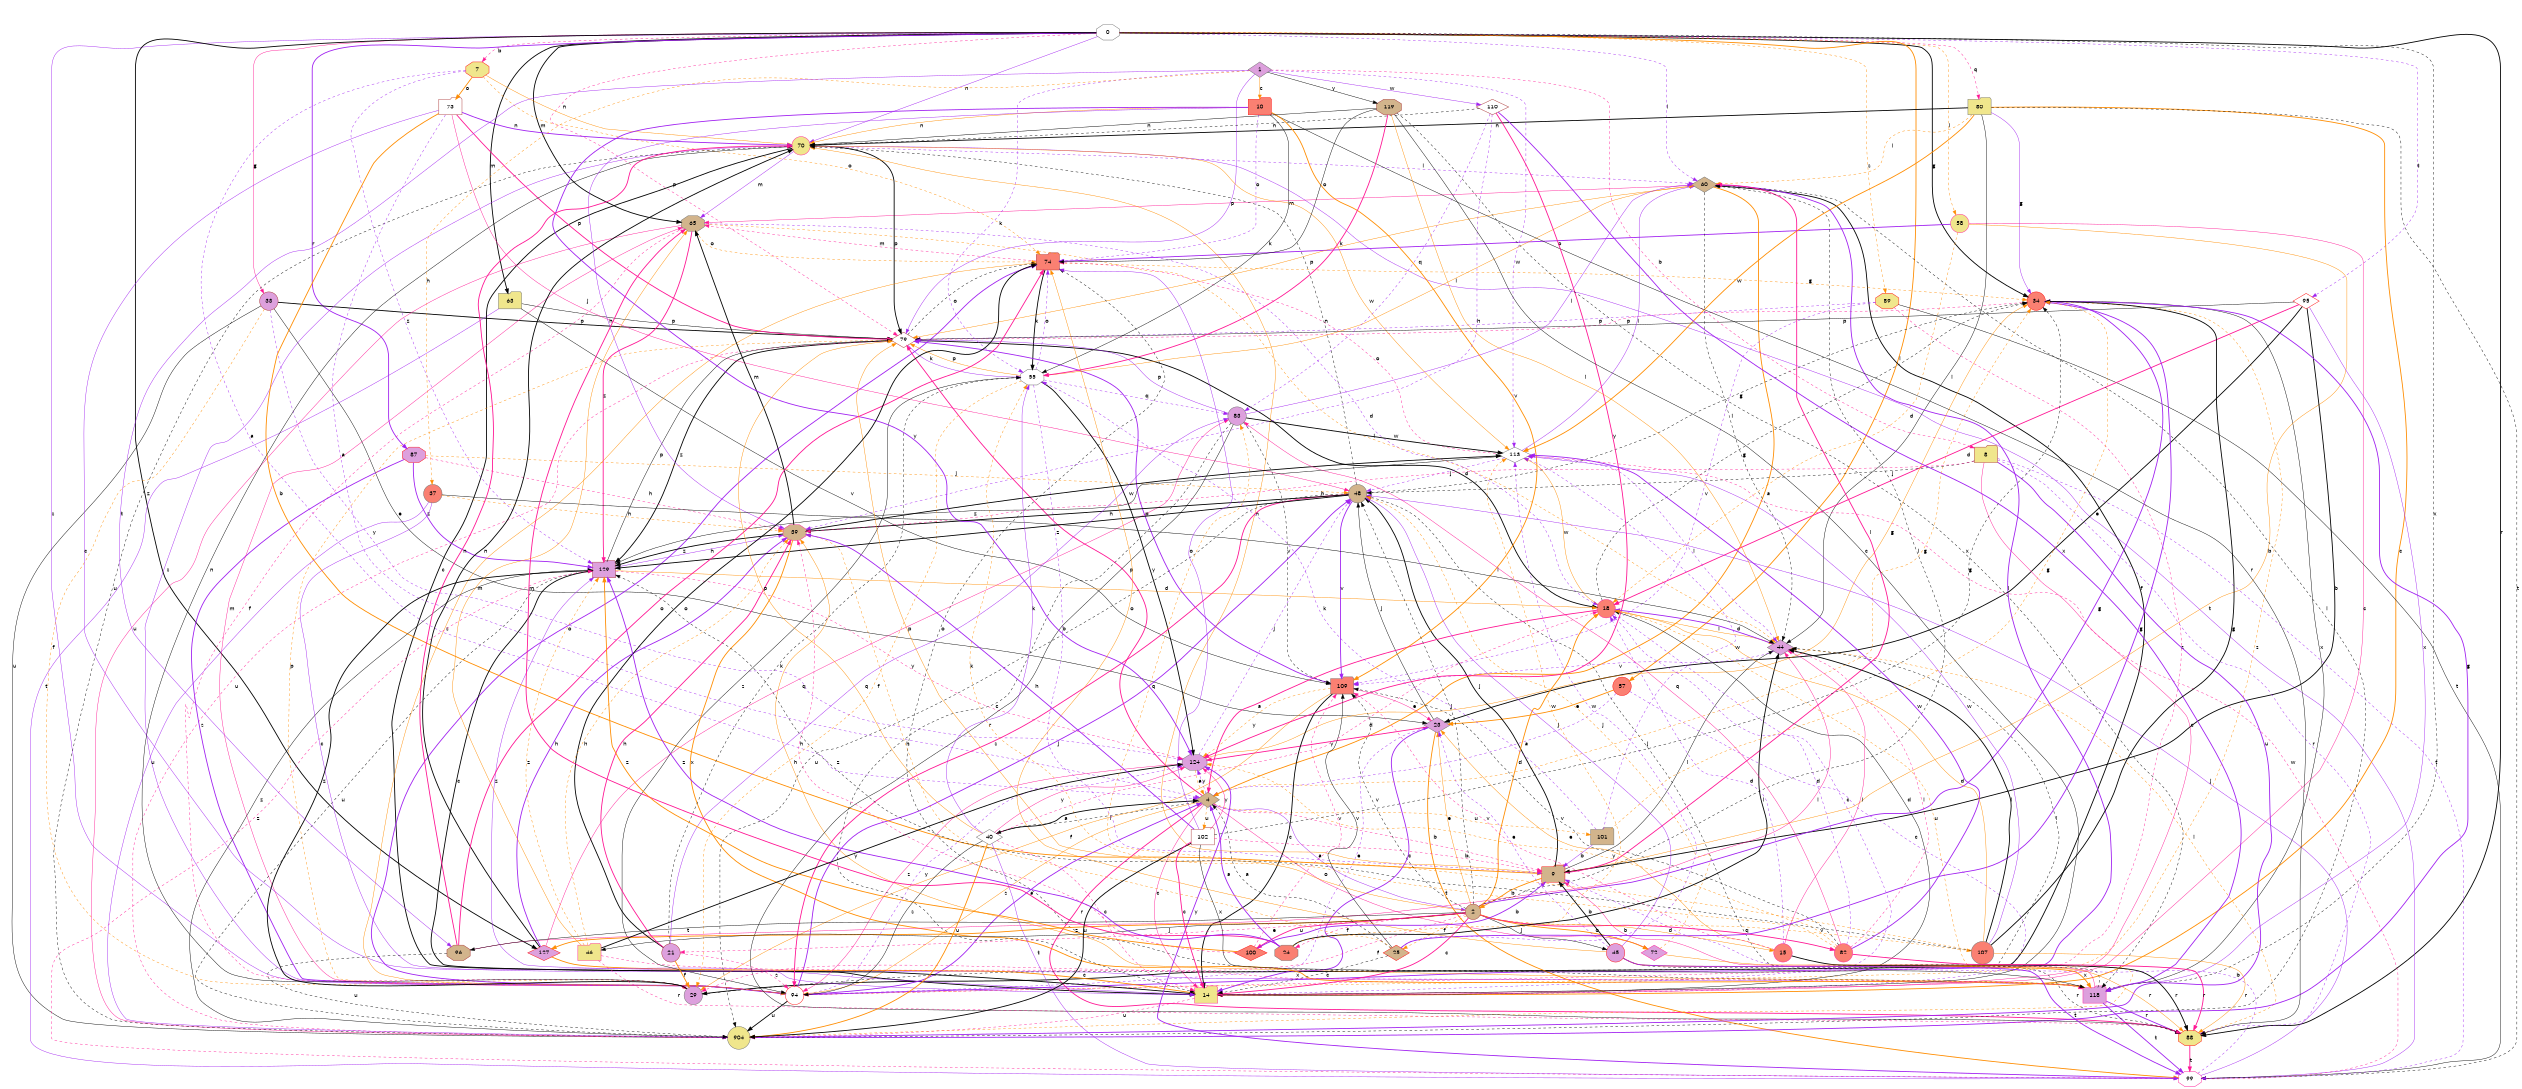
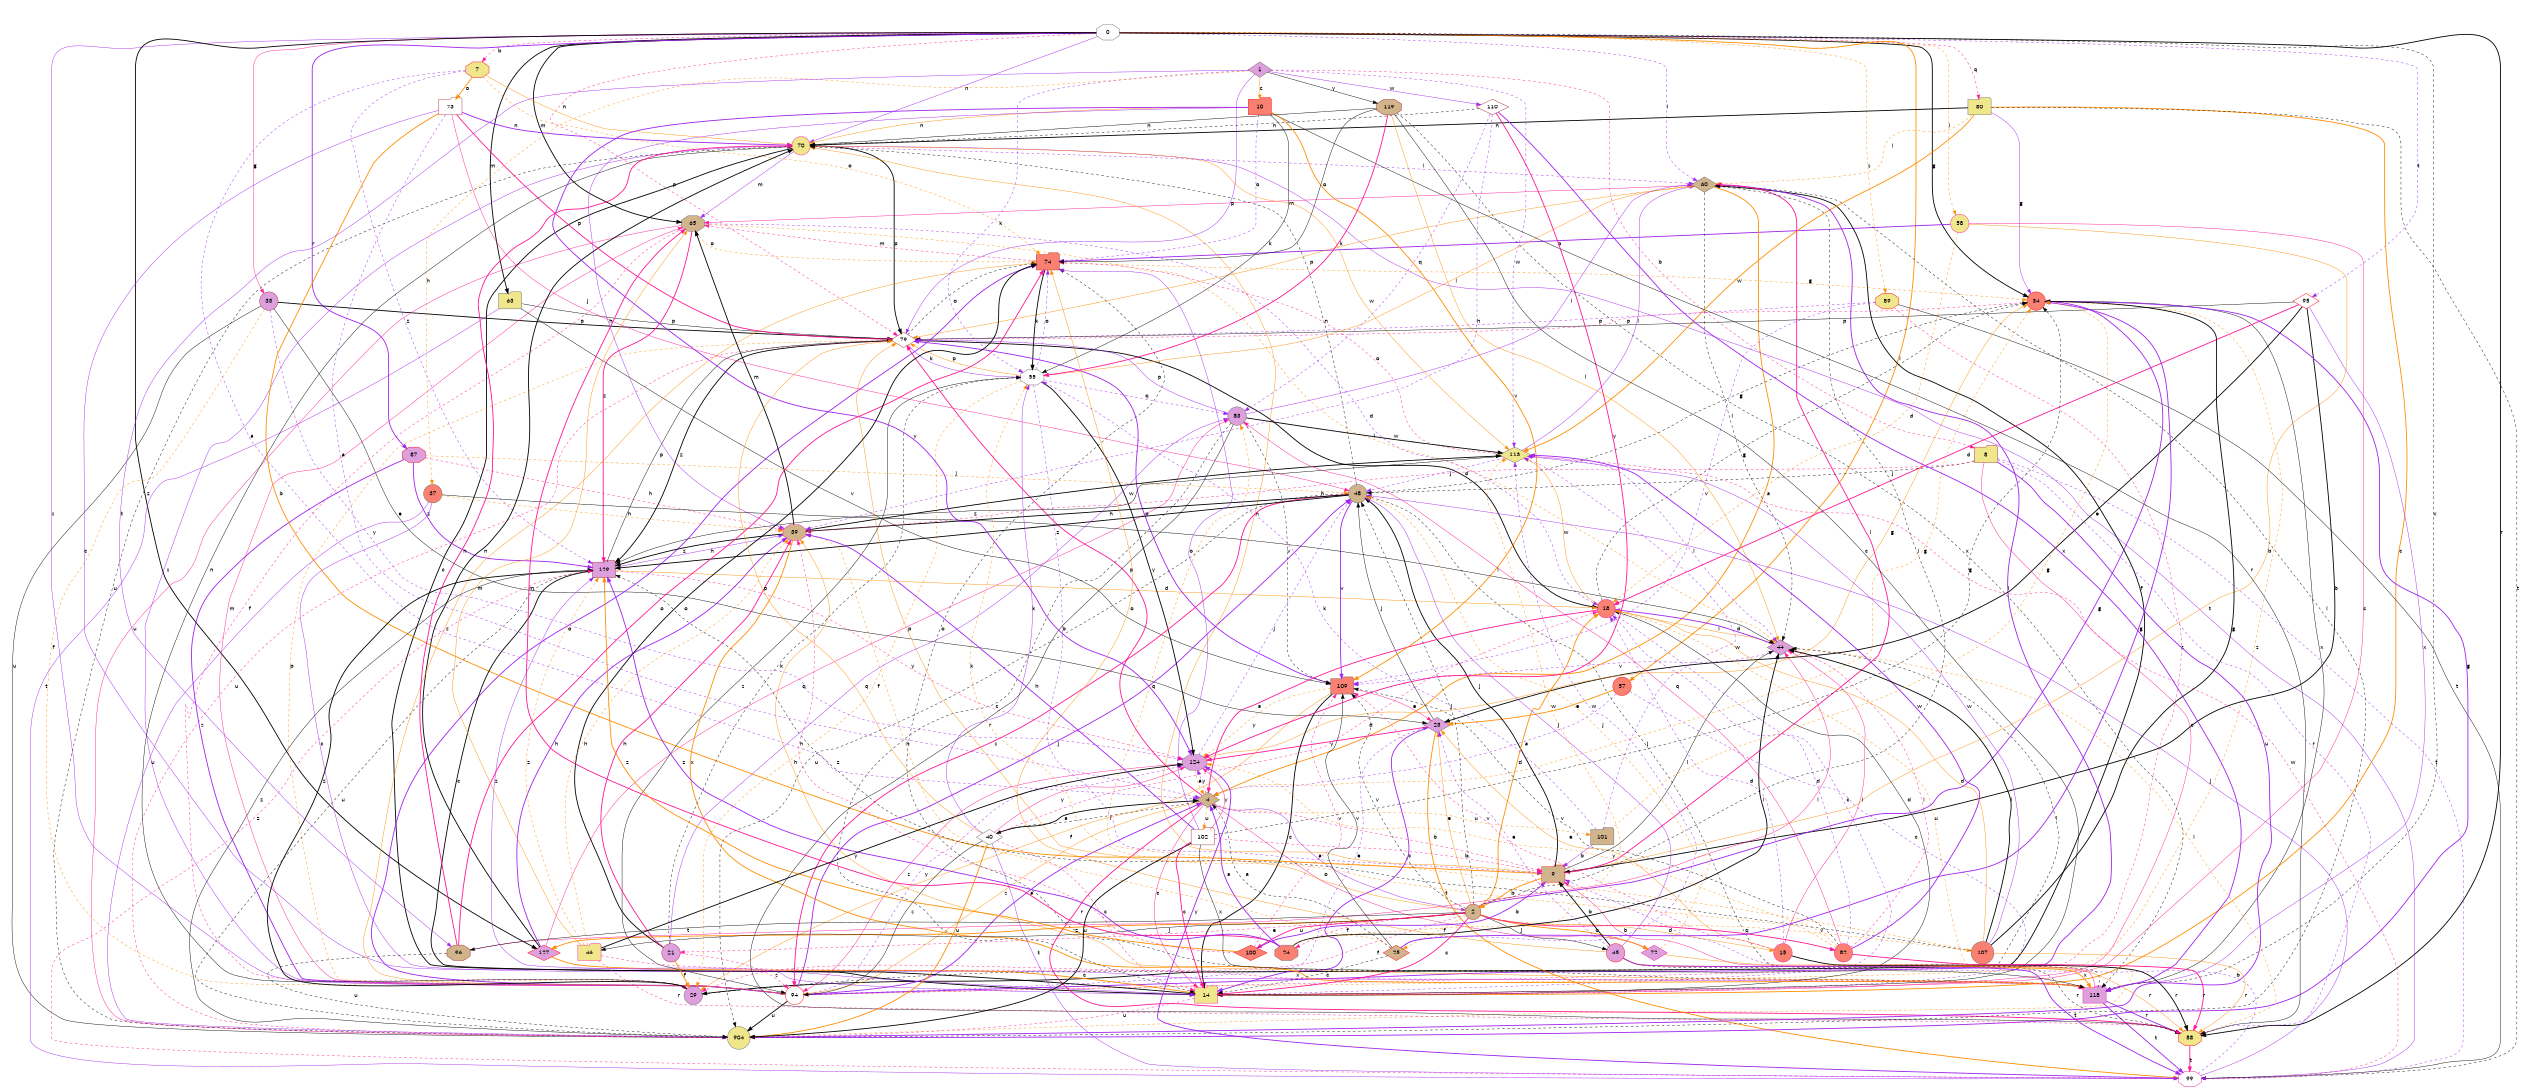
(1932, 398) -> none
(1515, 455) -> (1515, 455)
